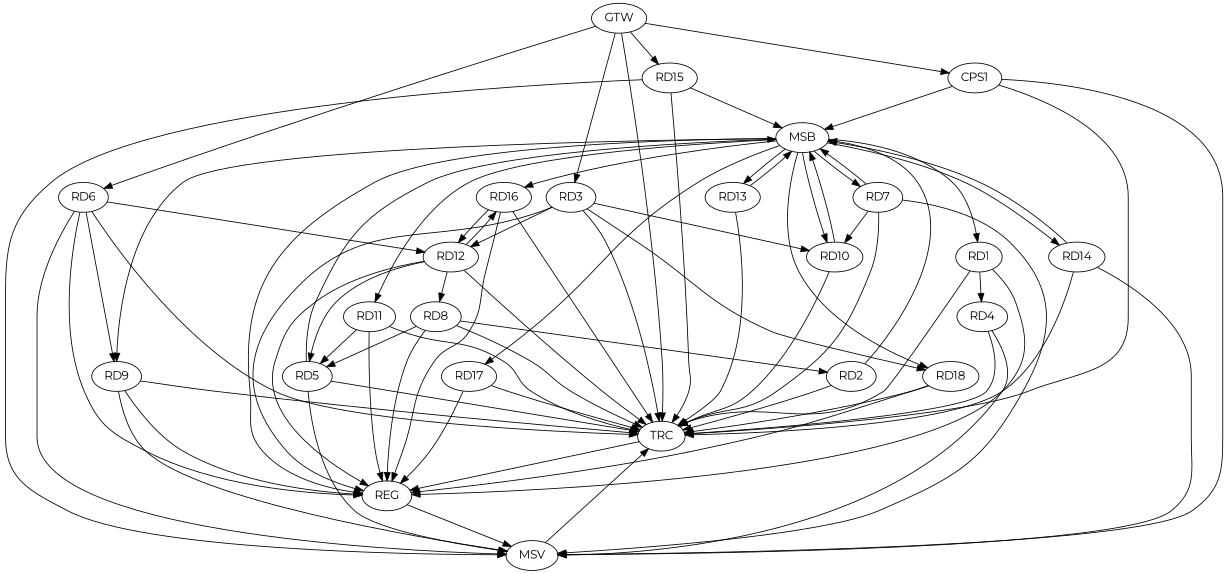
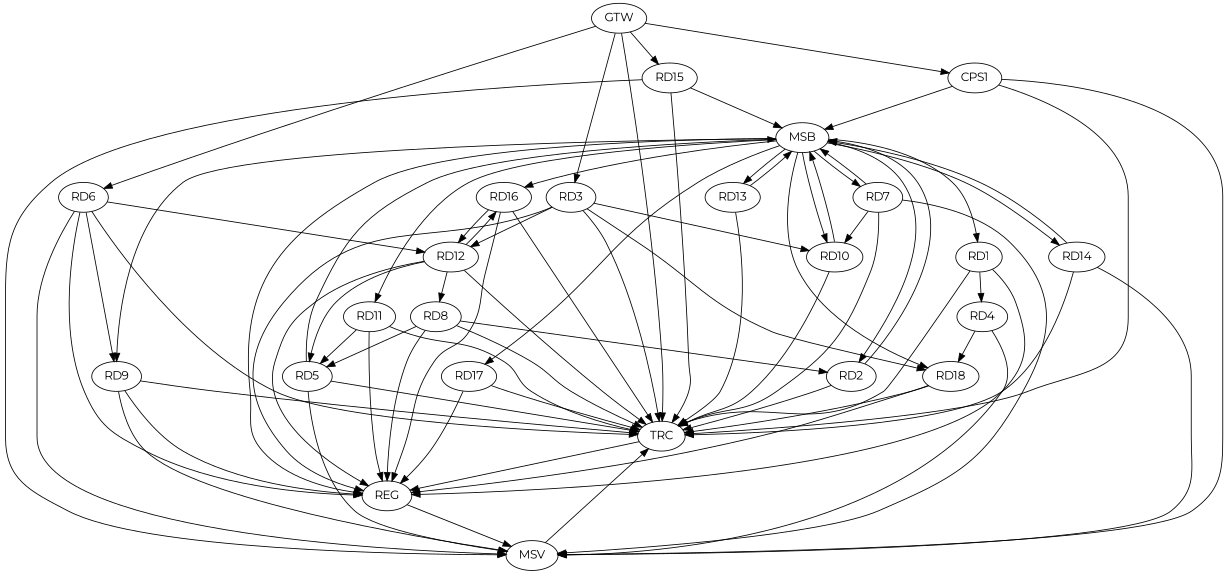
none -> (916, 230)
(961, 402) -> (969, 343)
